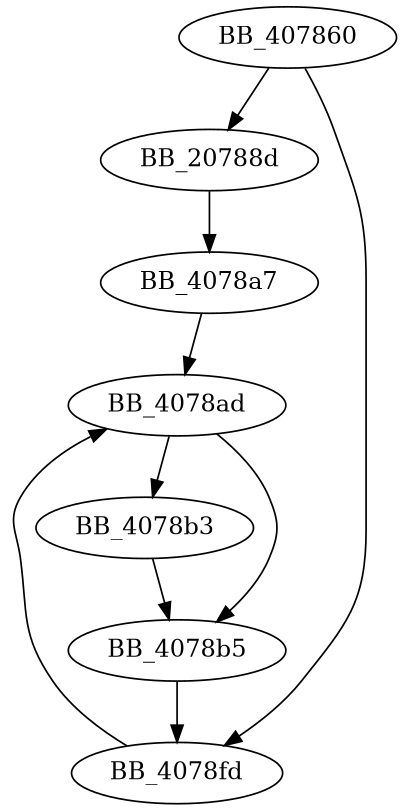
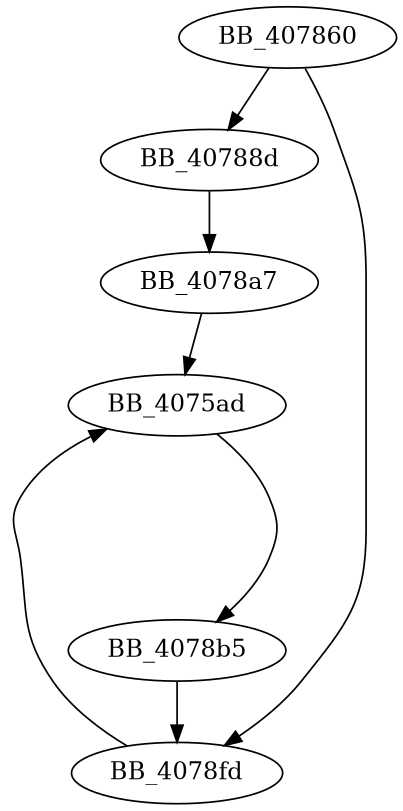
(209, 160) -> (209, 160)
(177, 405) -> (177, 405)
(145, 528) -> none
